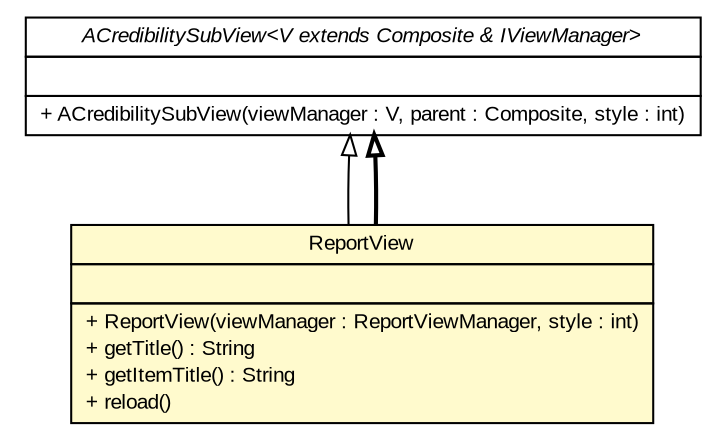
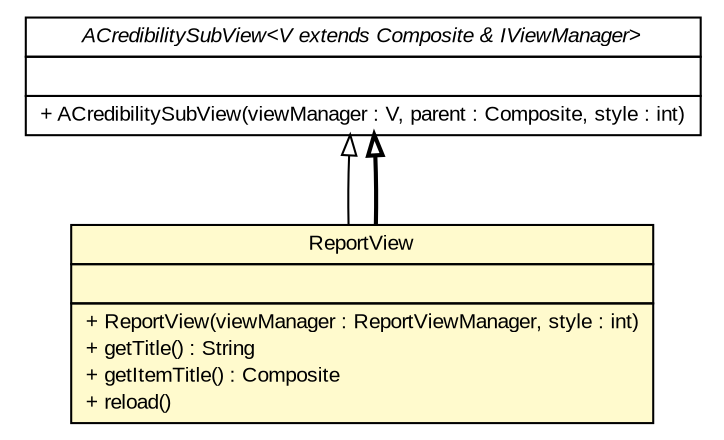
(191, 376) -> (214, 376)
